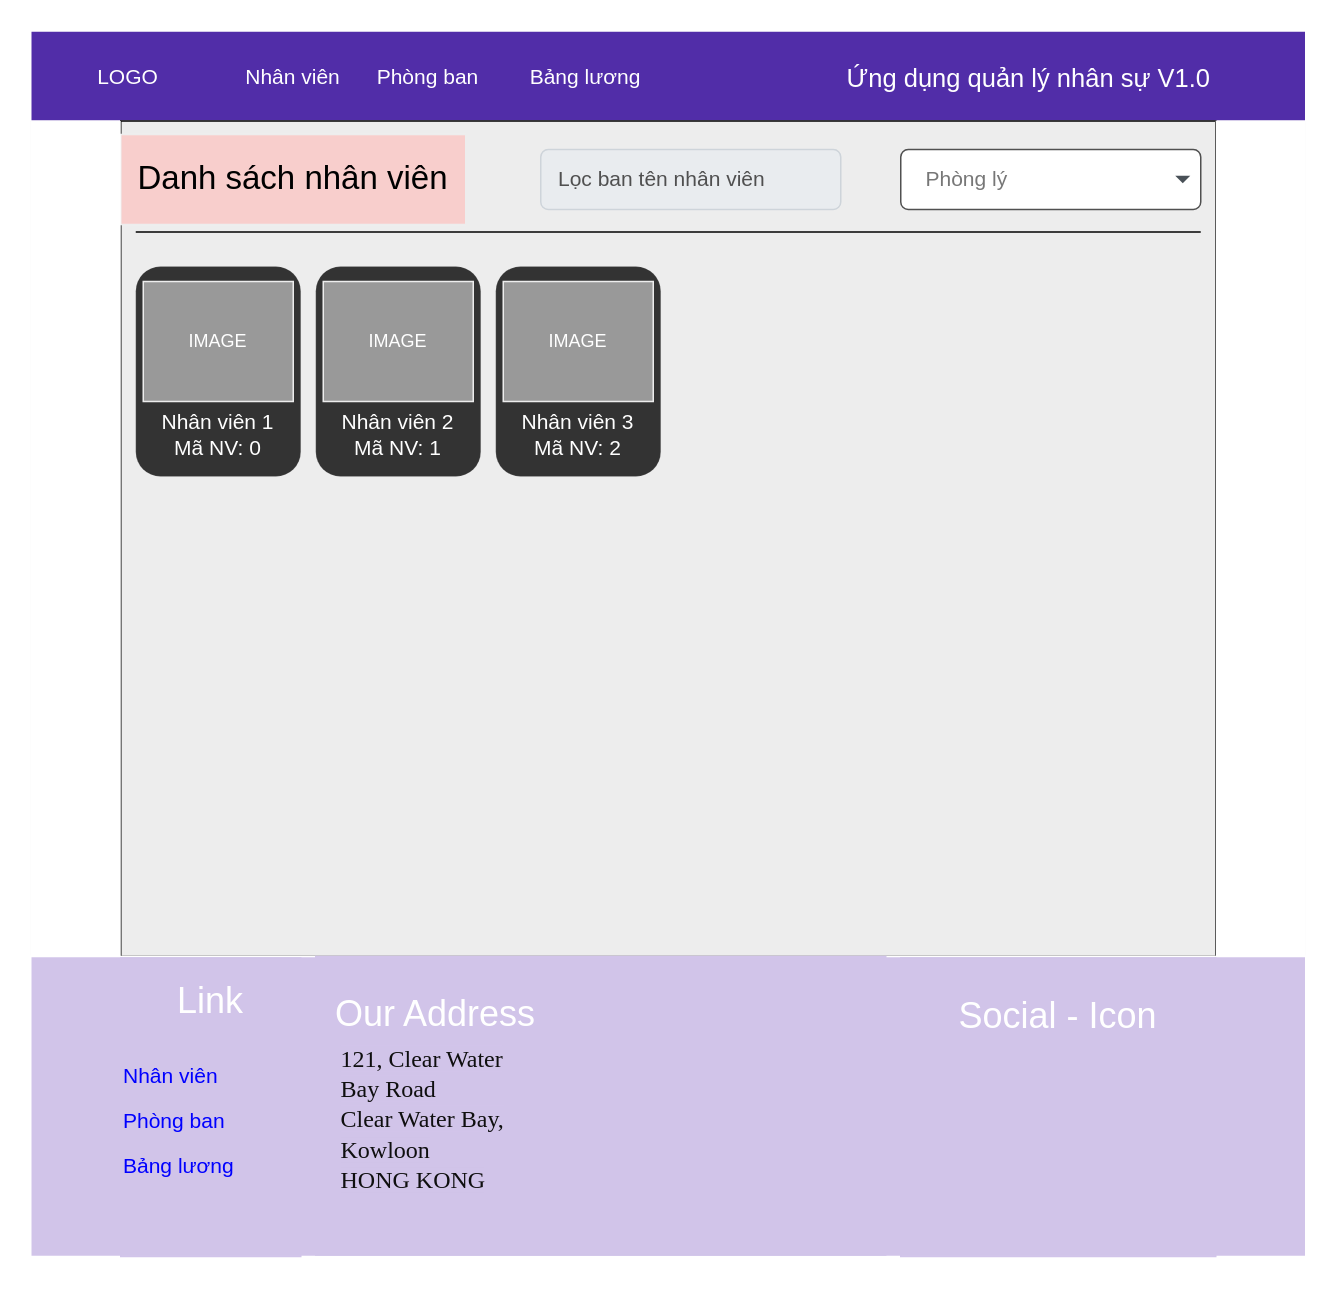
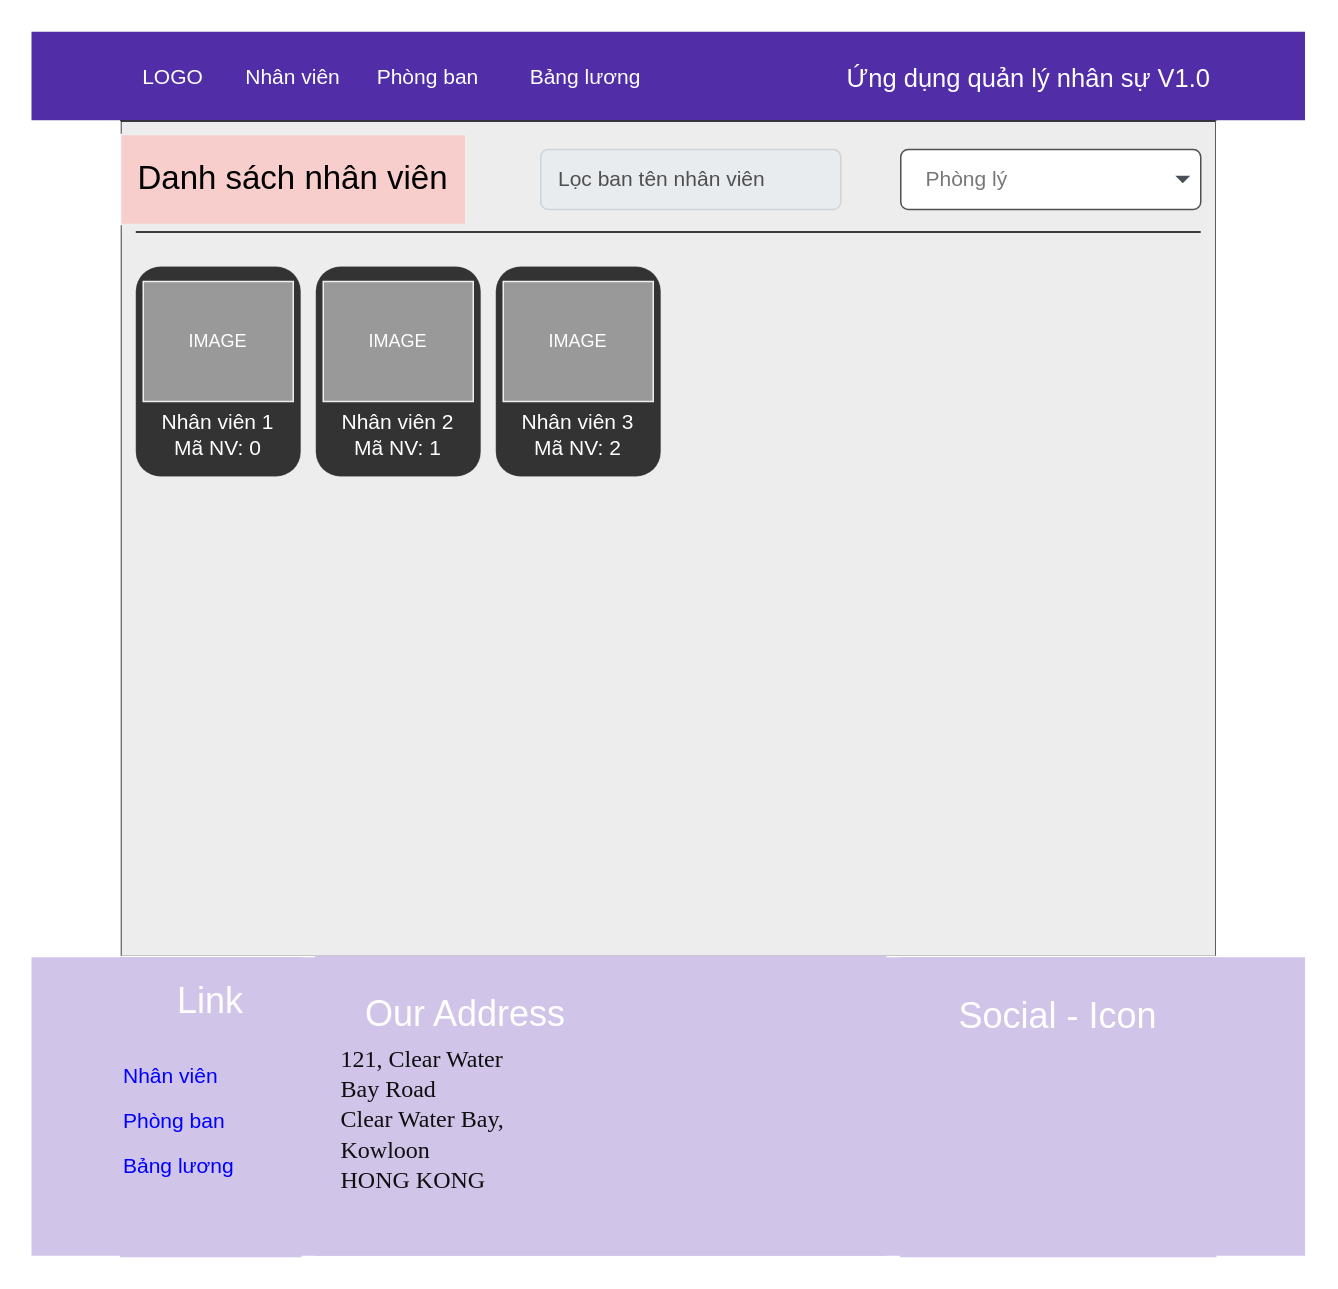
(128, 76) -> (173, 76)
(436, 1015) -> (466, 1015)
